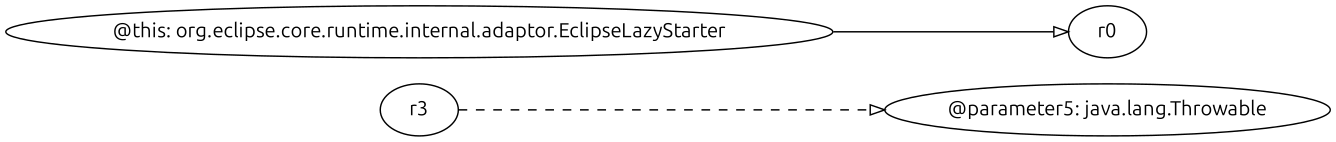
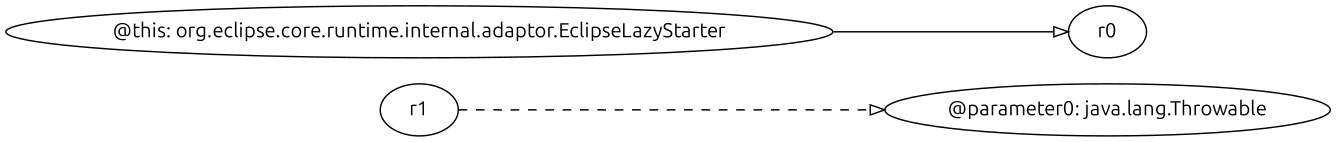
(419, 110) -> (419, 110)
(1108, 110) -> (1108, 110)
